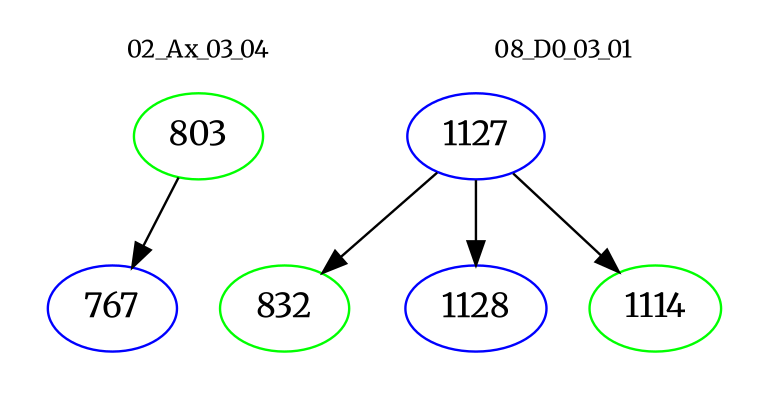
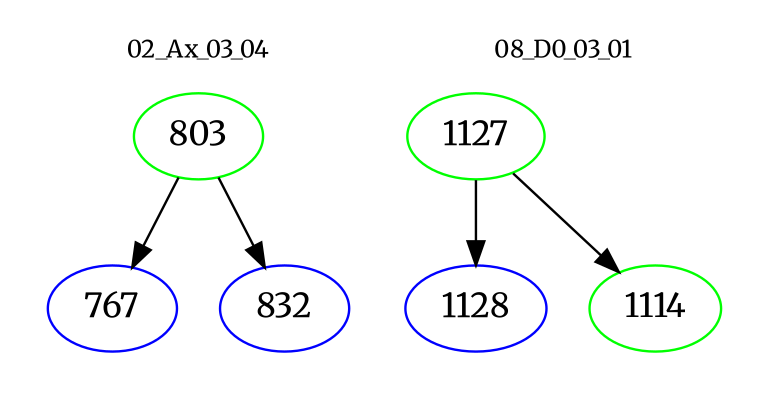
(476, 136) -> (476, 136)
(404, 202) -> (236, 212)
(285, 309) -> (285, 309)
